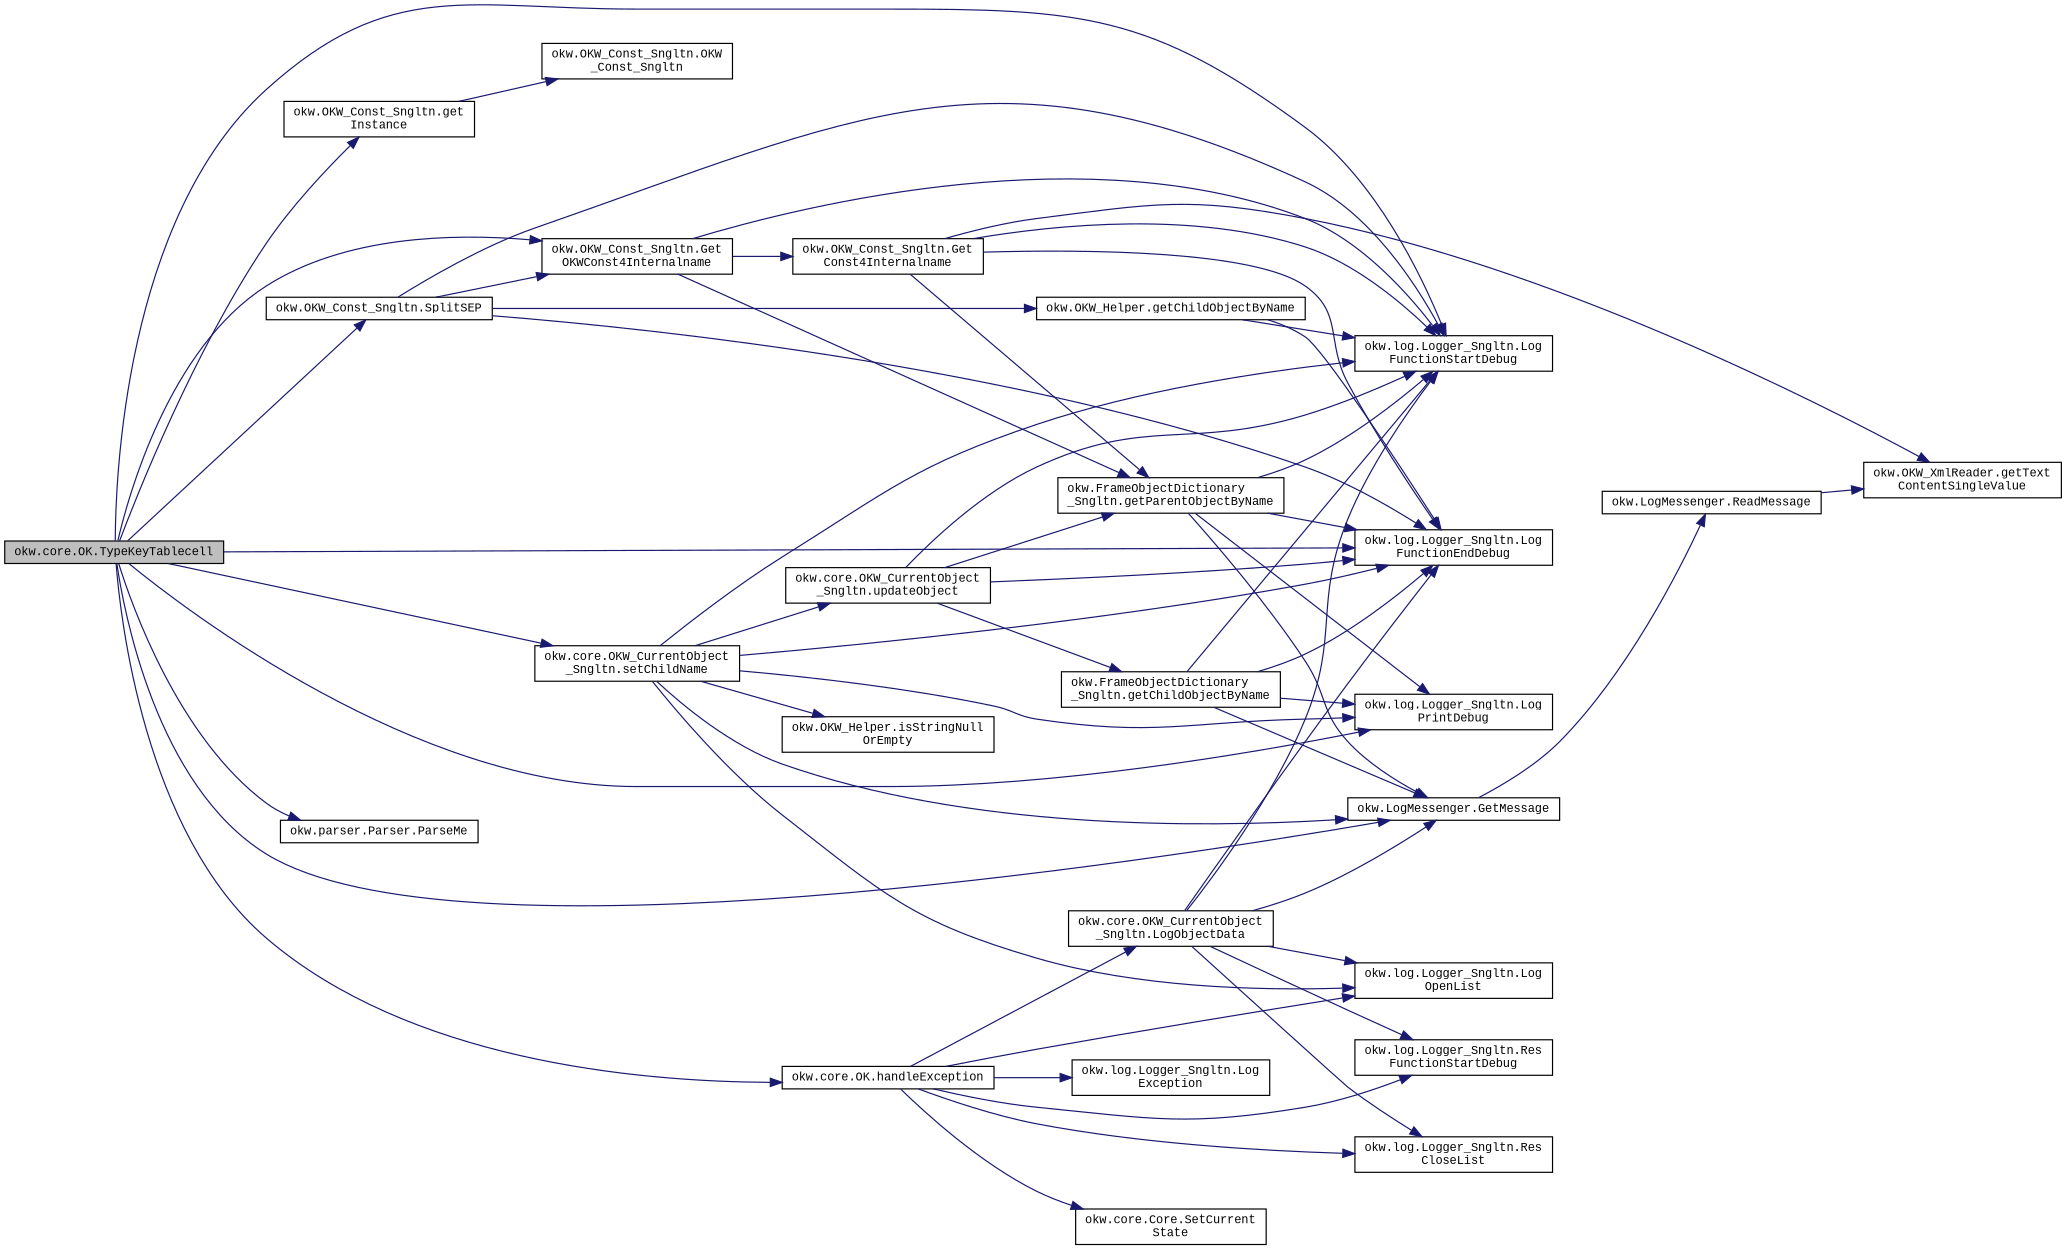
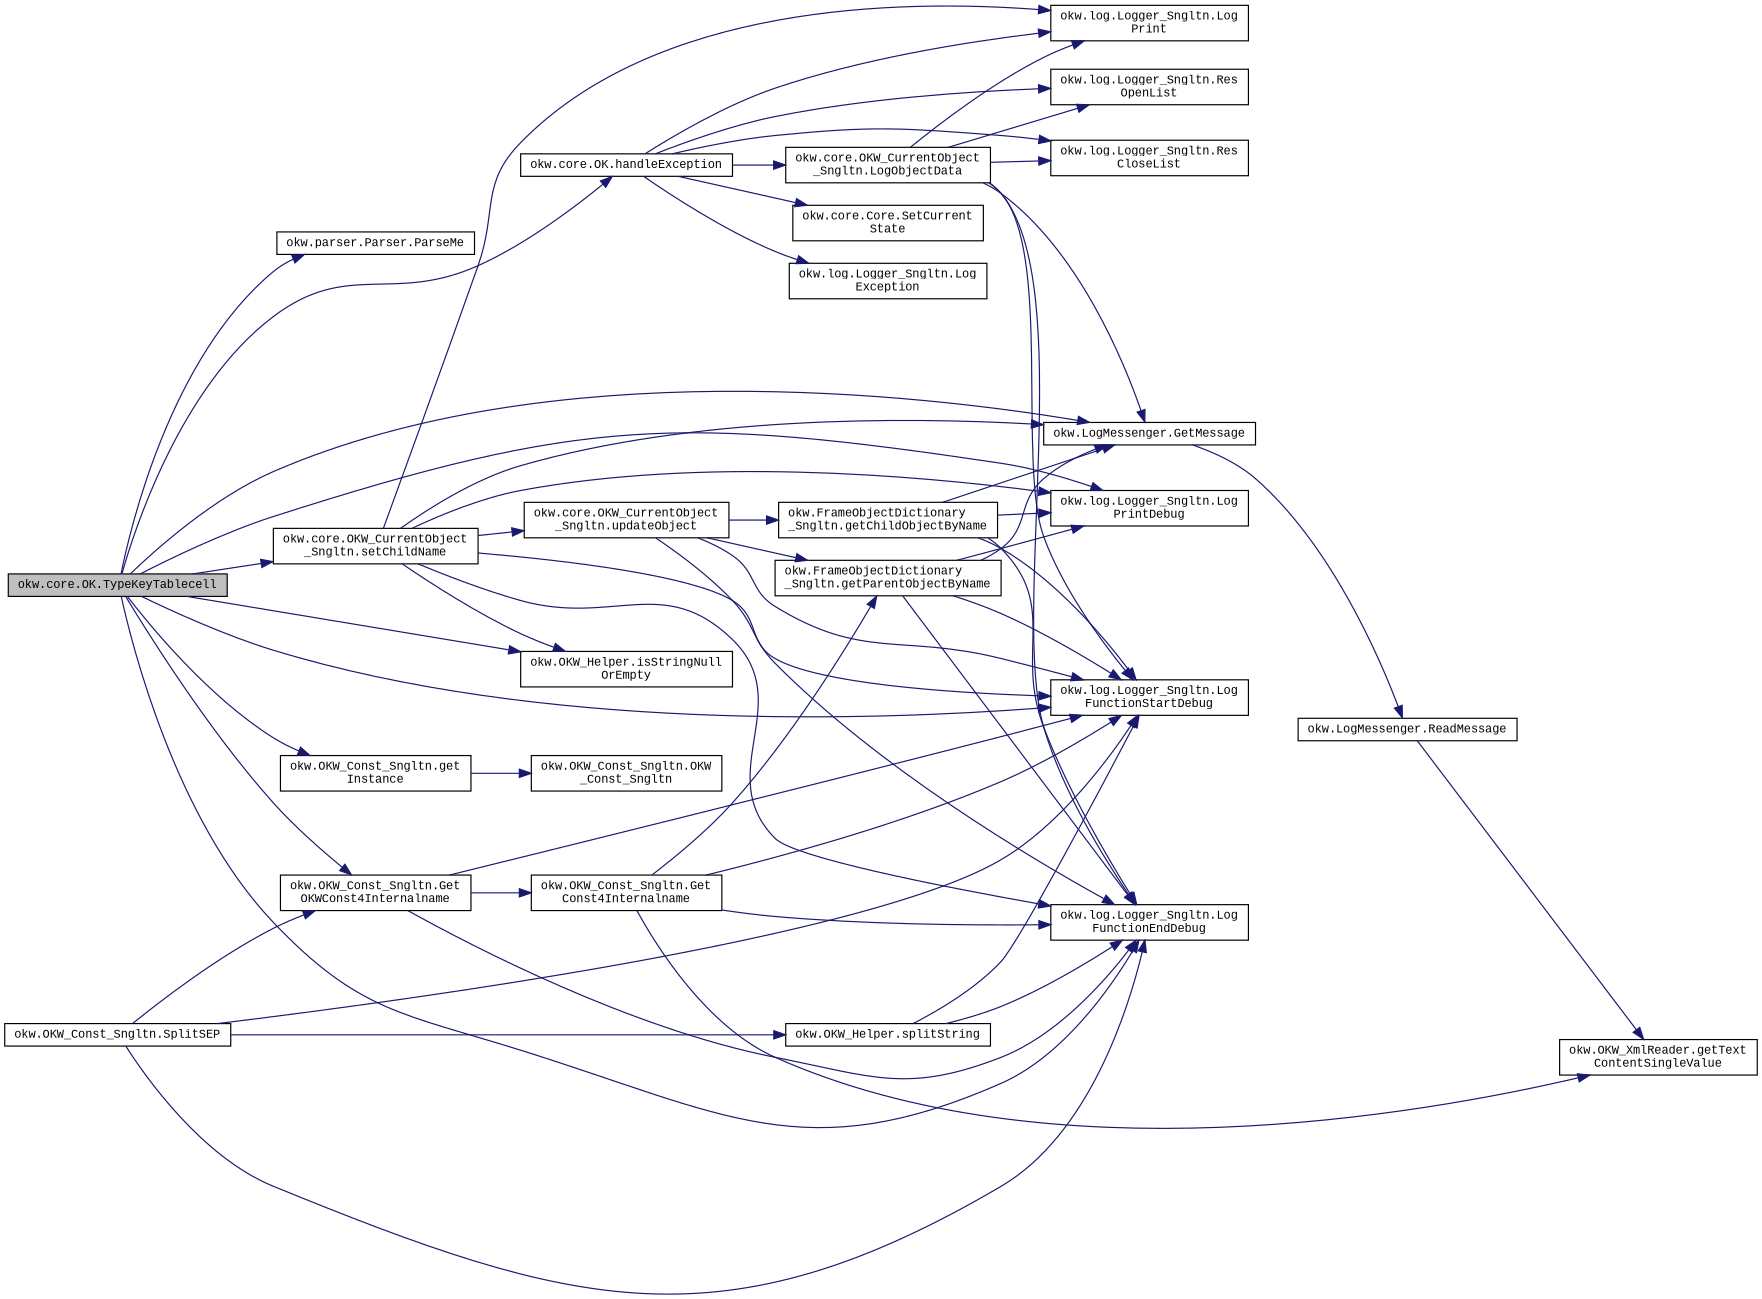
(1171, 308) -> (888, 1035)
(909, 378) -> (738, 1048)
(242, 434) -> (348, 623)
(1454, 981) -> (1150, 23)
(1454, 1058) -> (1150, 87)
